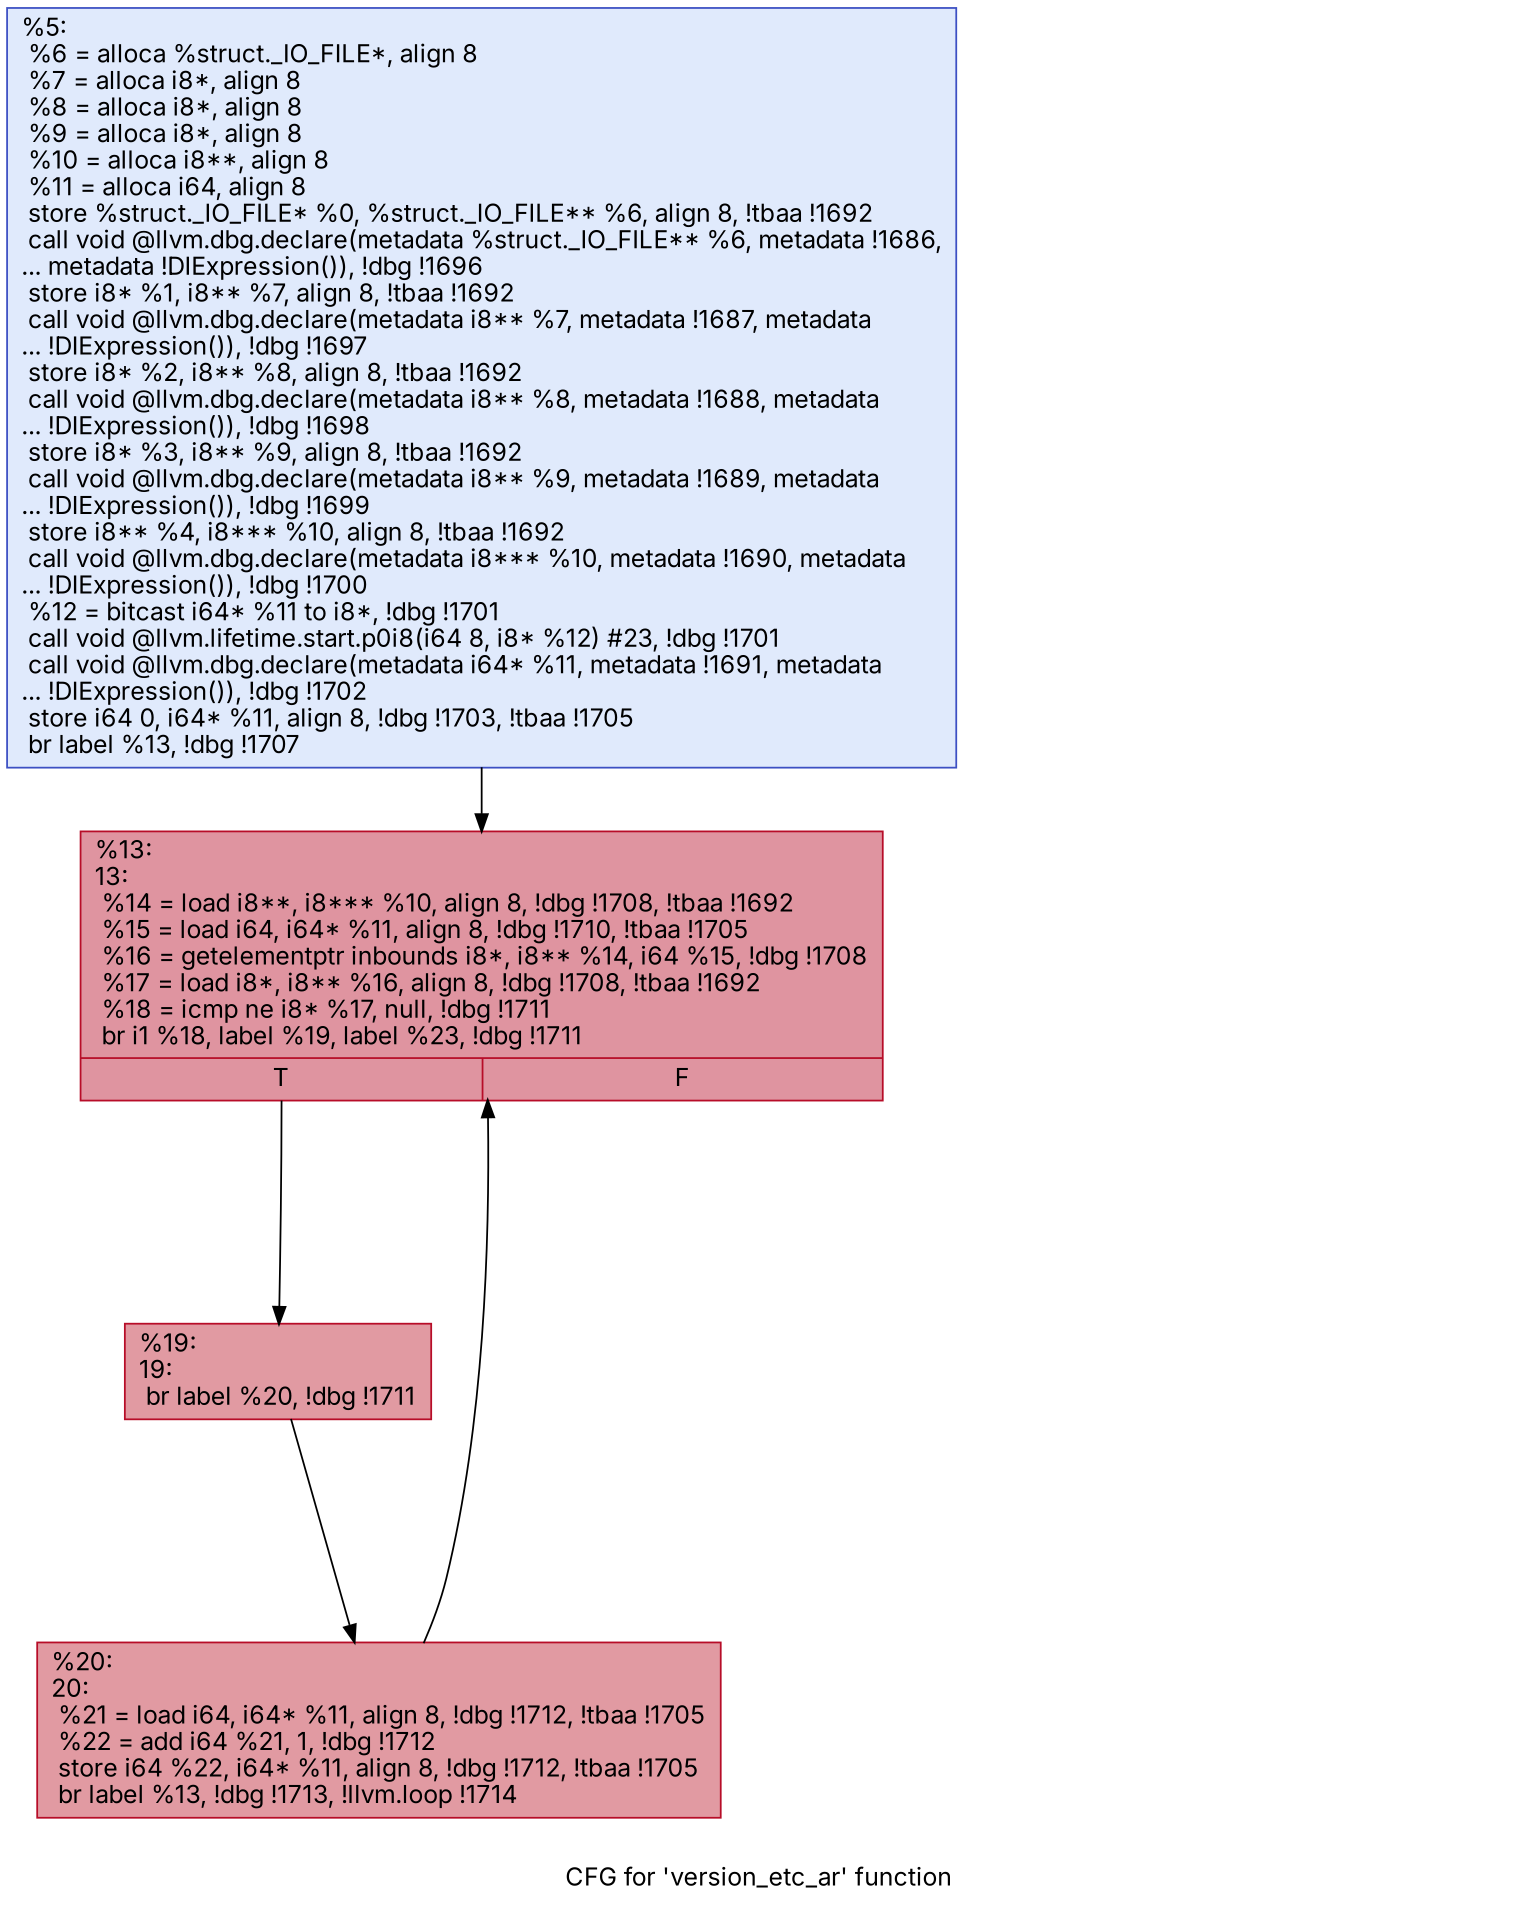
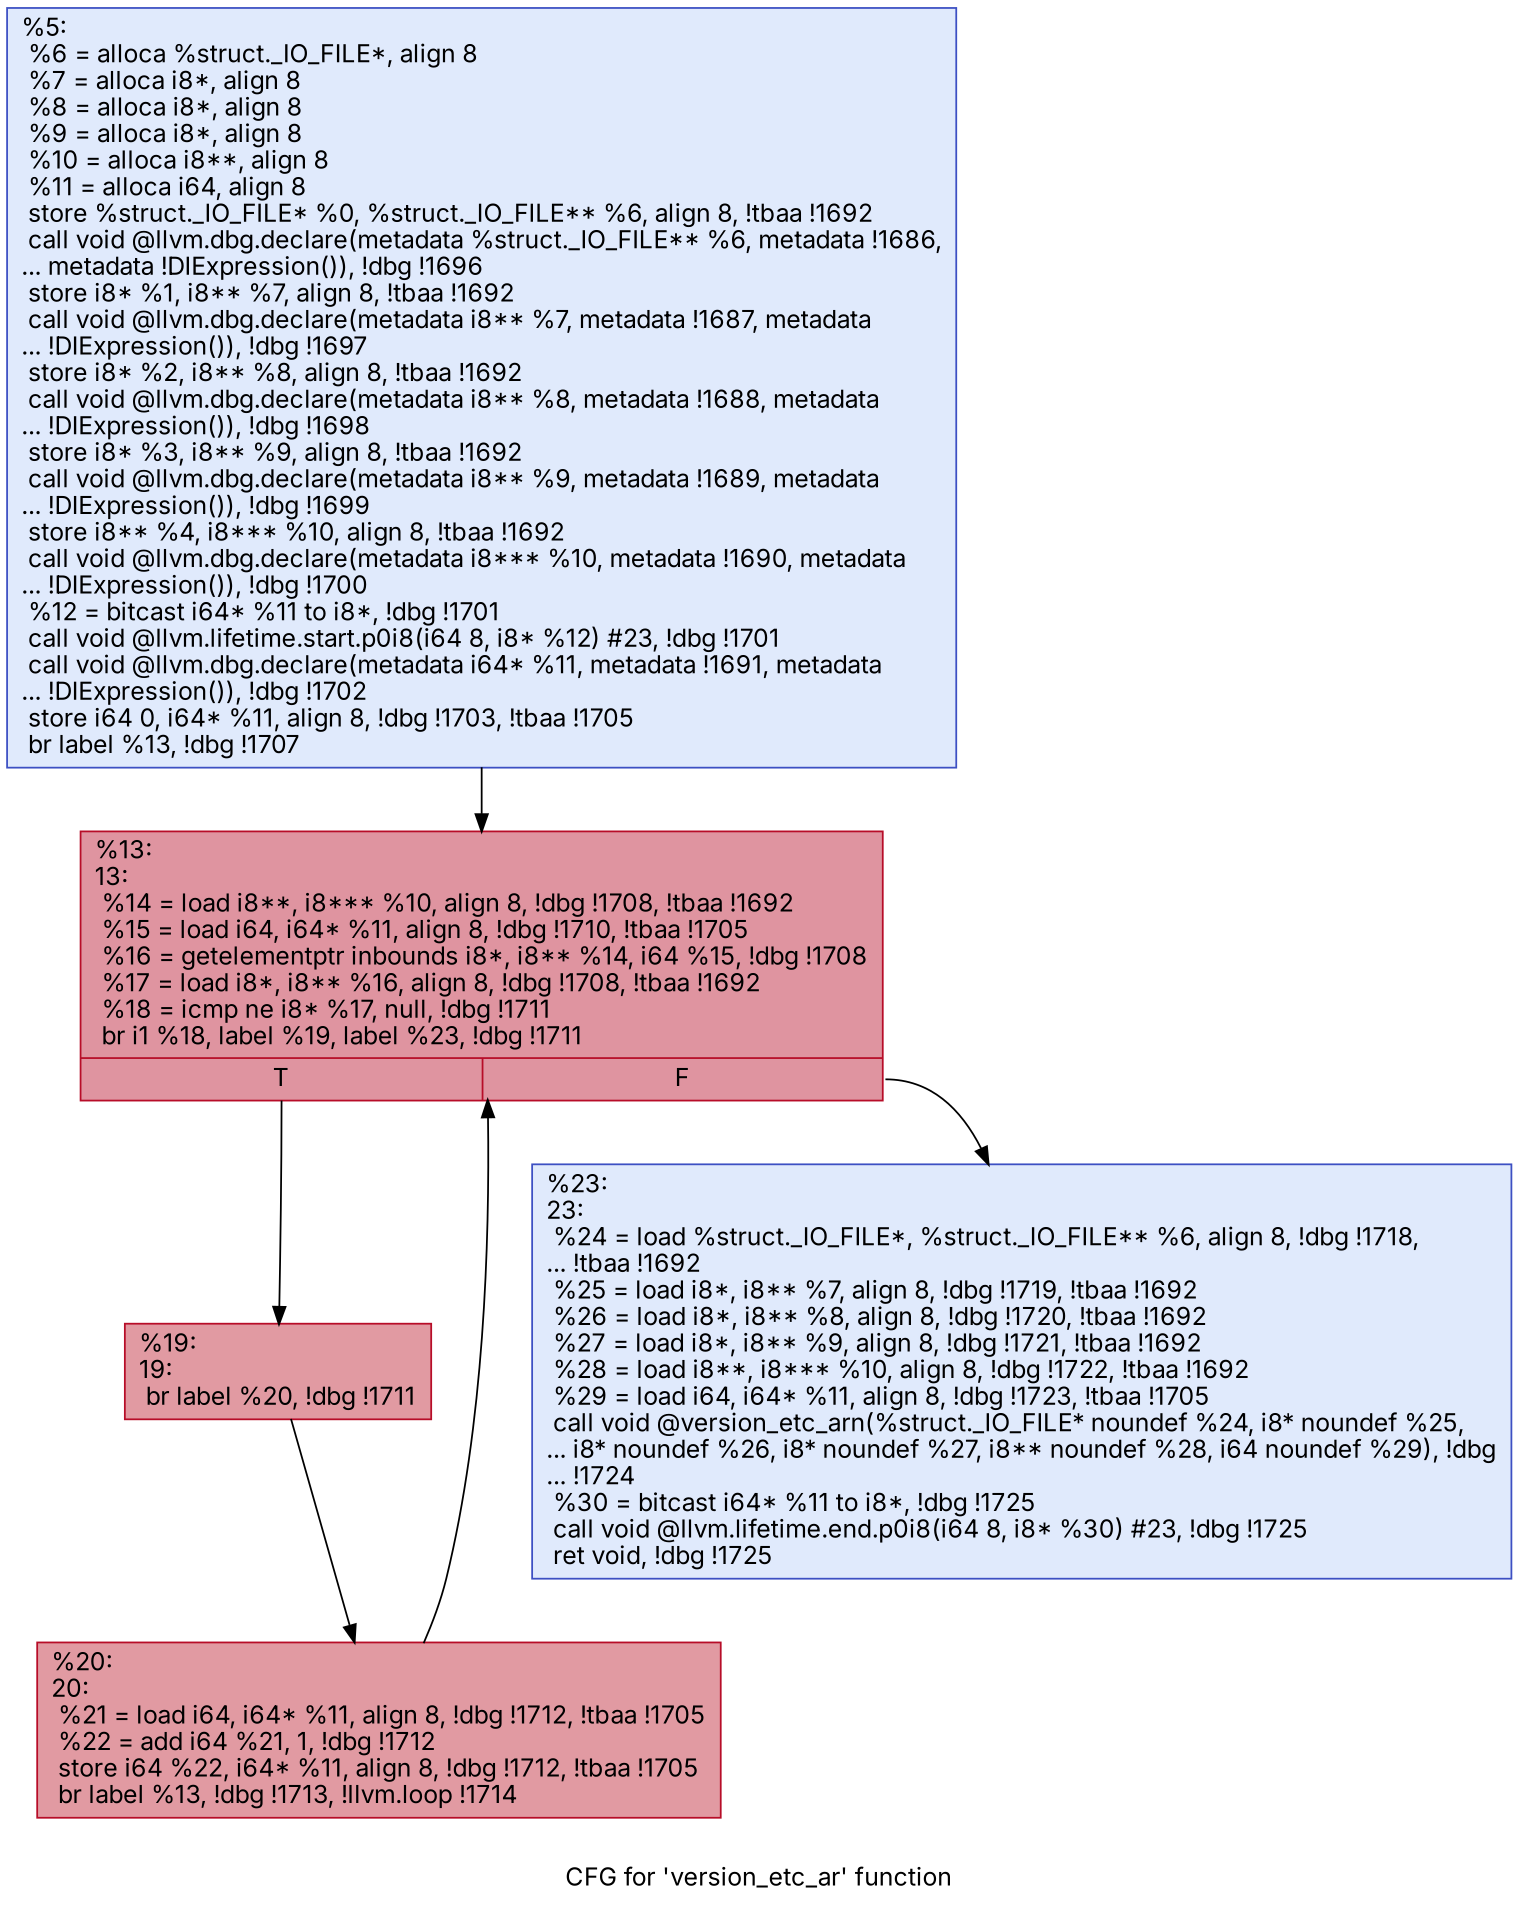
none -> (1022, 1372)
